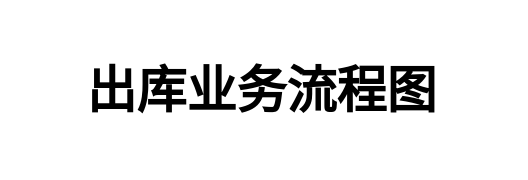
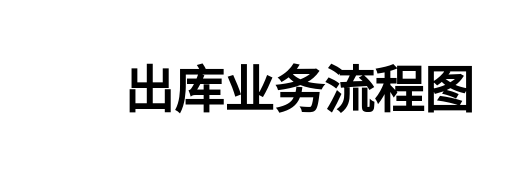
(263, 89) -> (300, 89)
